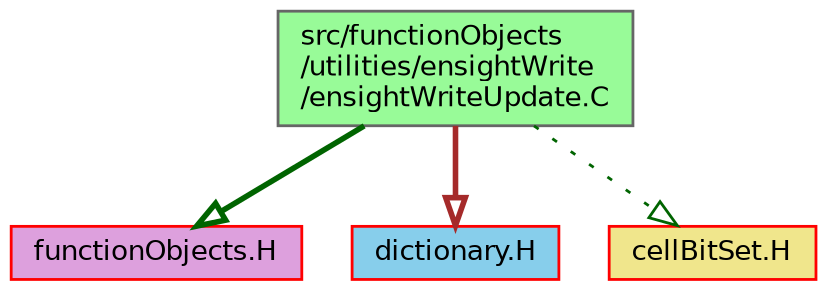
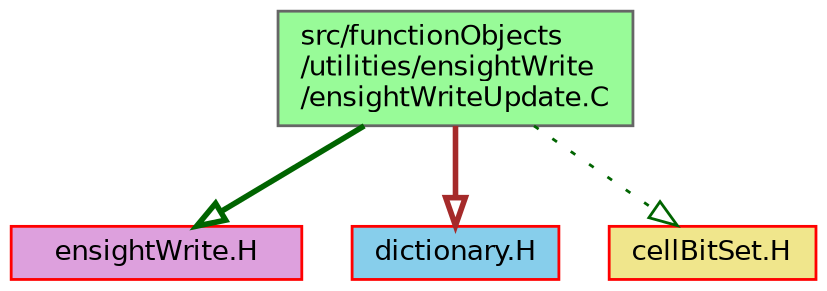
(156, 253) -> (156, 253)
